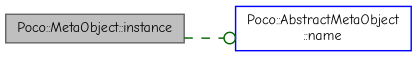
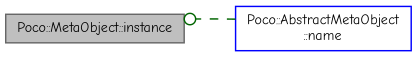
(204, 38) -> (216, 19)
